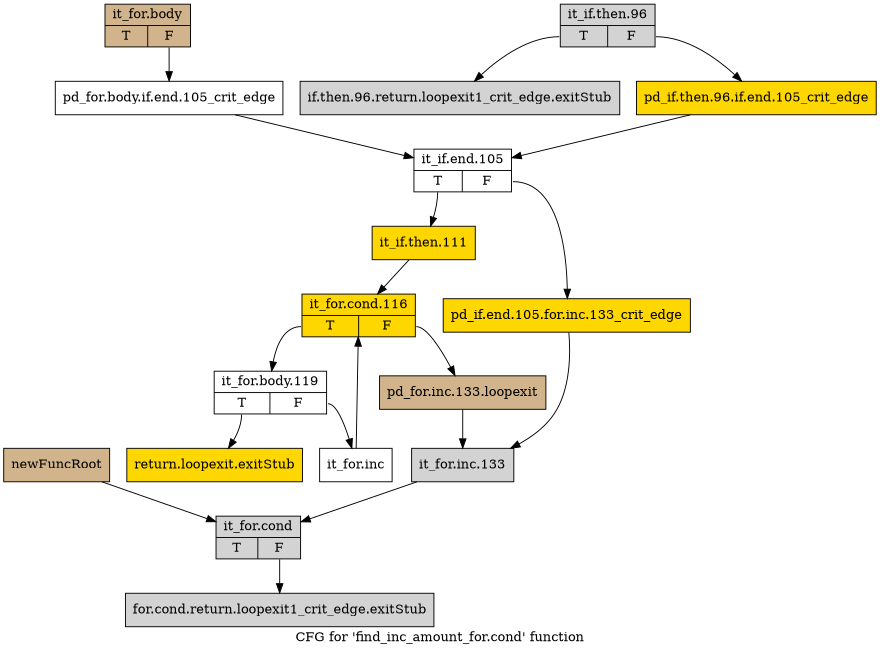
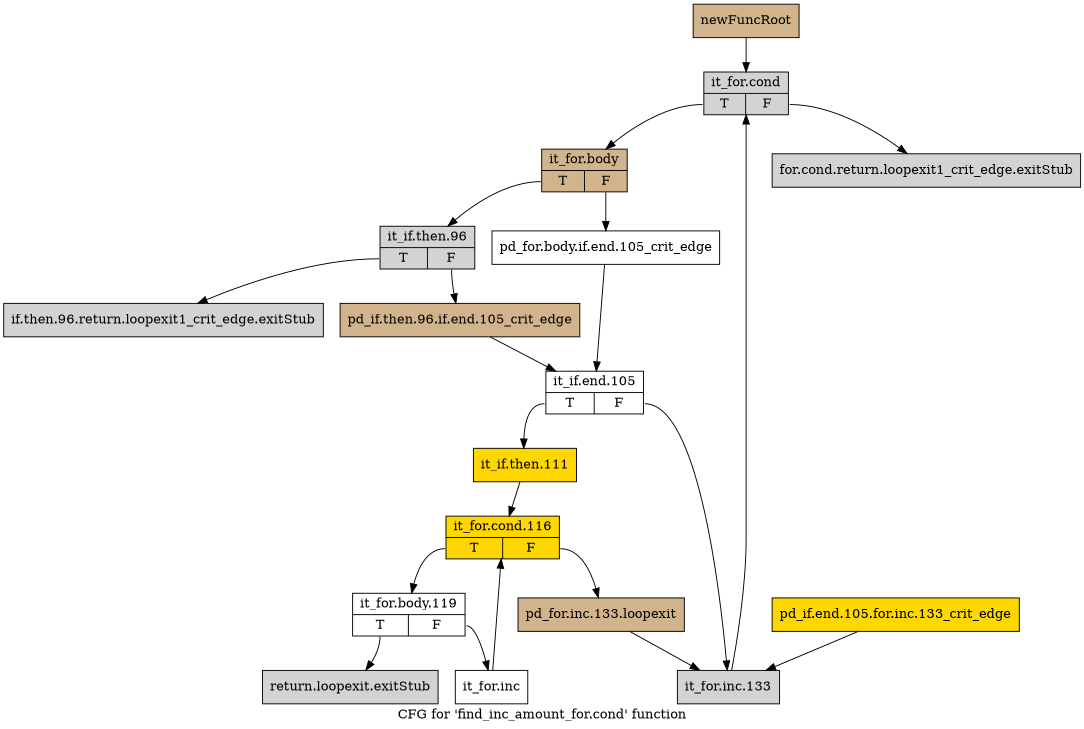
(756, 98) -> (460, 320)
none -> (655, 117)
none -> (495, 194)
(558, 224) -> (707, 522)
(215, 465) -> (350, 687)
